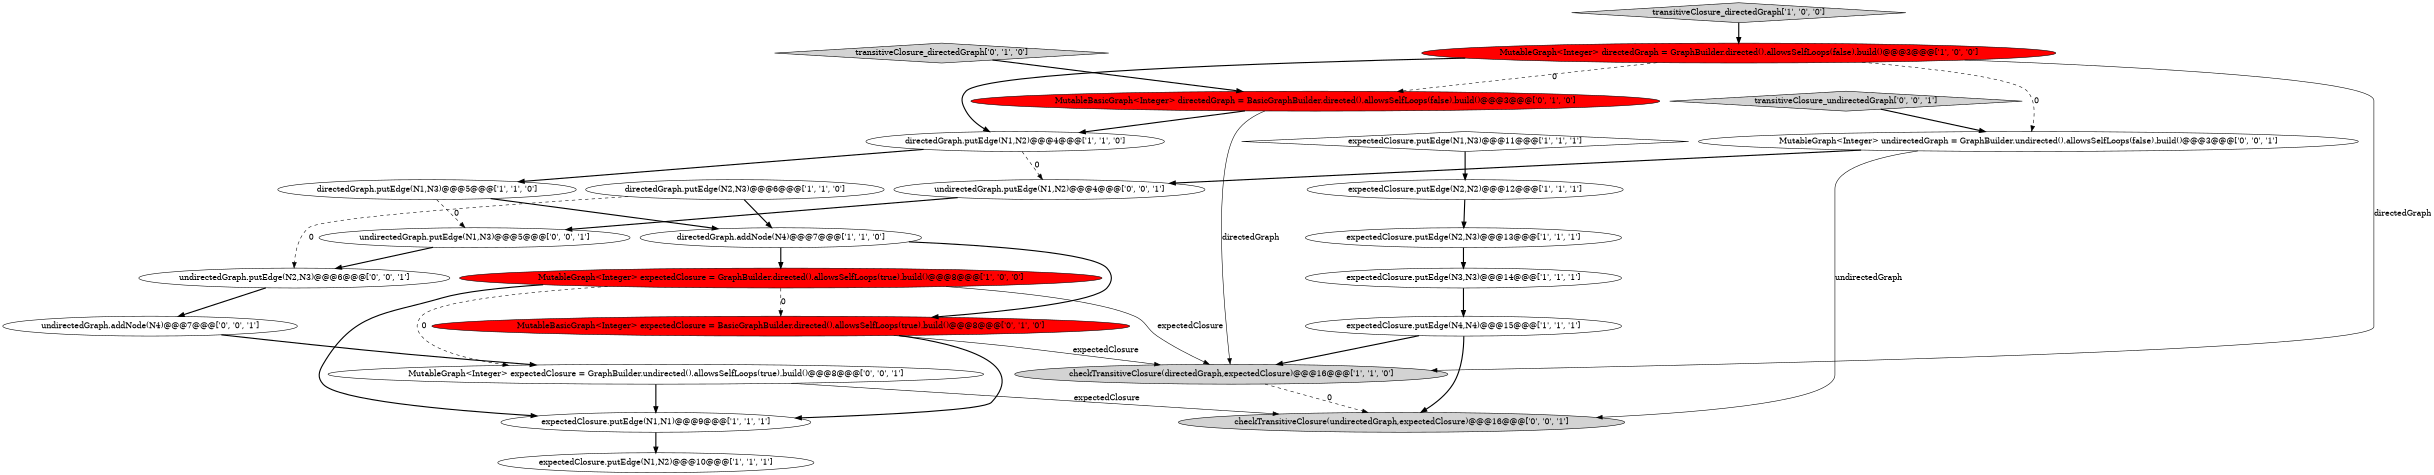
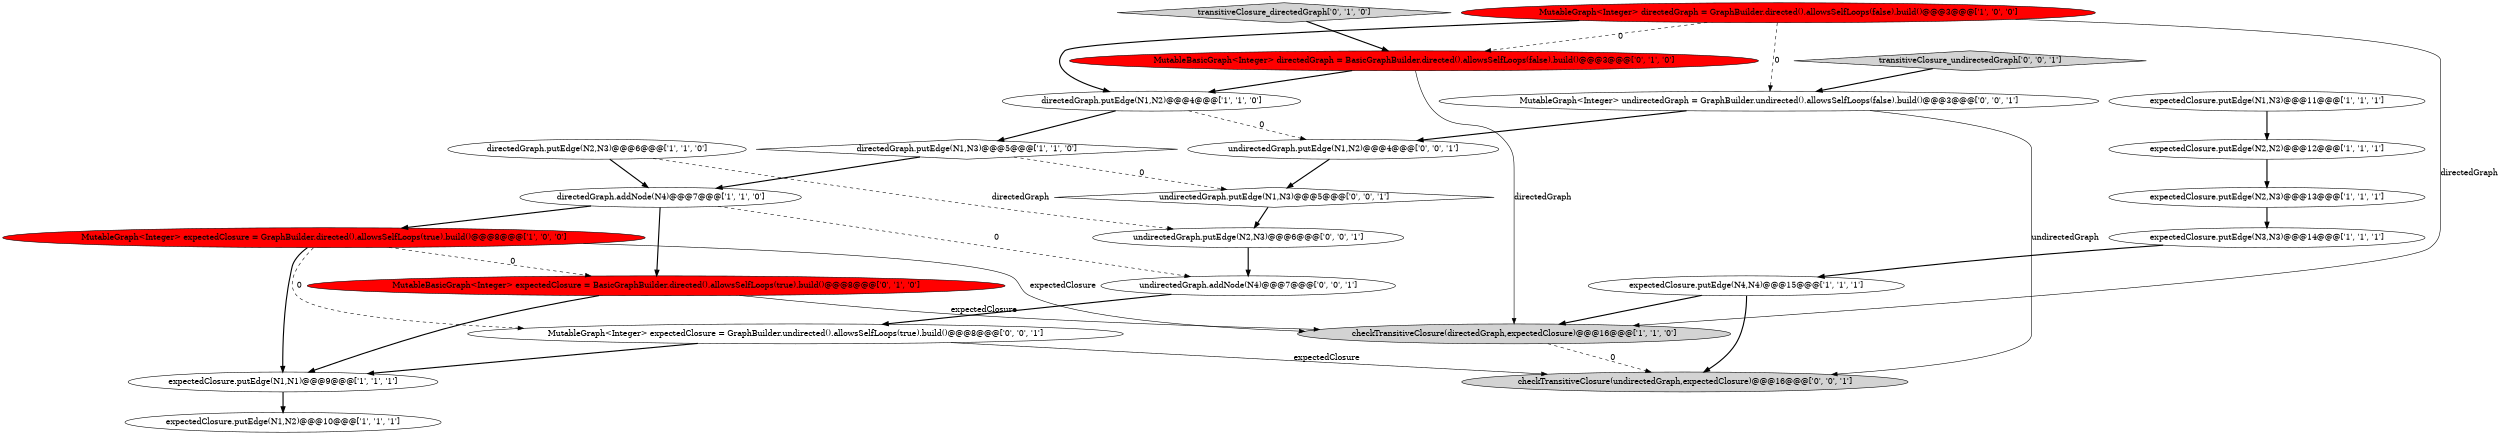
(1739, 13) -> none
(1465, 142) -> (2267, 101)
(427, 190) -> (967, 149)
(311, 238) -> (1020, 197)
(475, 238) -> (1274, 197)
none -> (951, 241)
